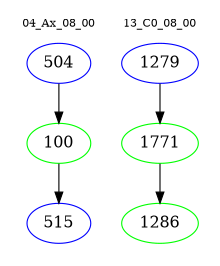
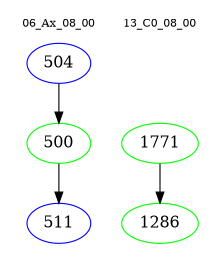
(59, 24) -> (59, 24)
(160, 63) -> none
(59, 143) -> (59, 143)
(59, 223) -> (59, 223)
